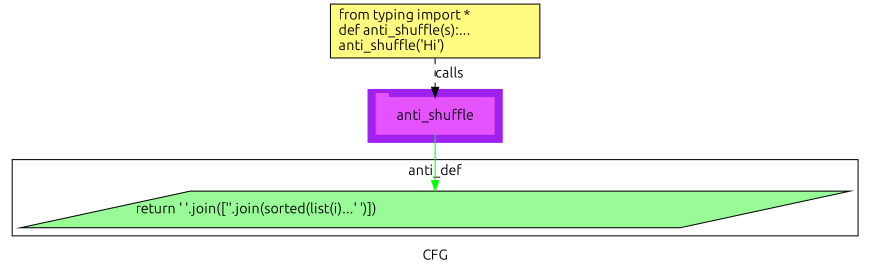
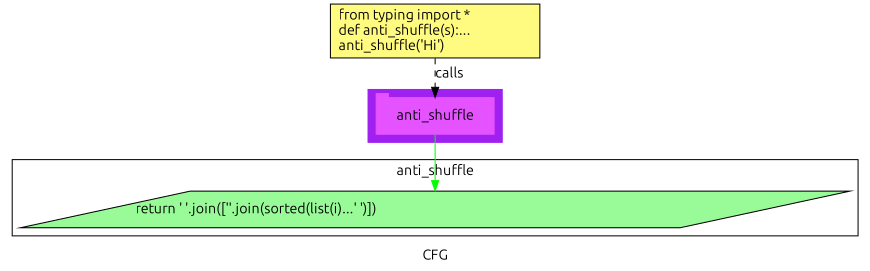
(435, 171) -> (435, 171)
